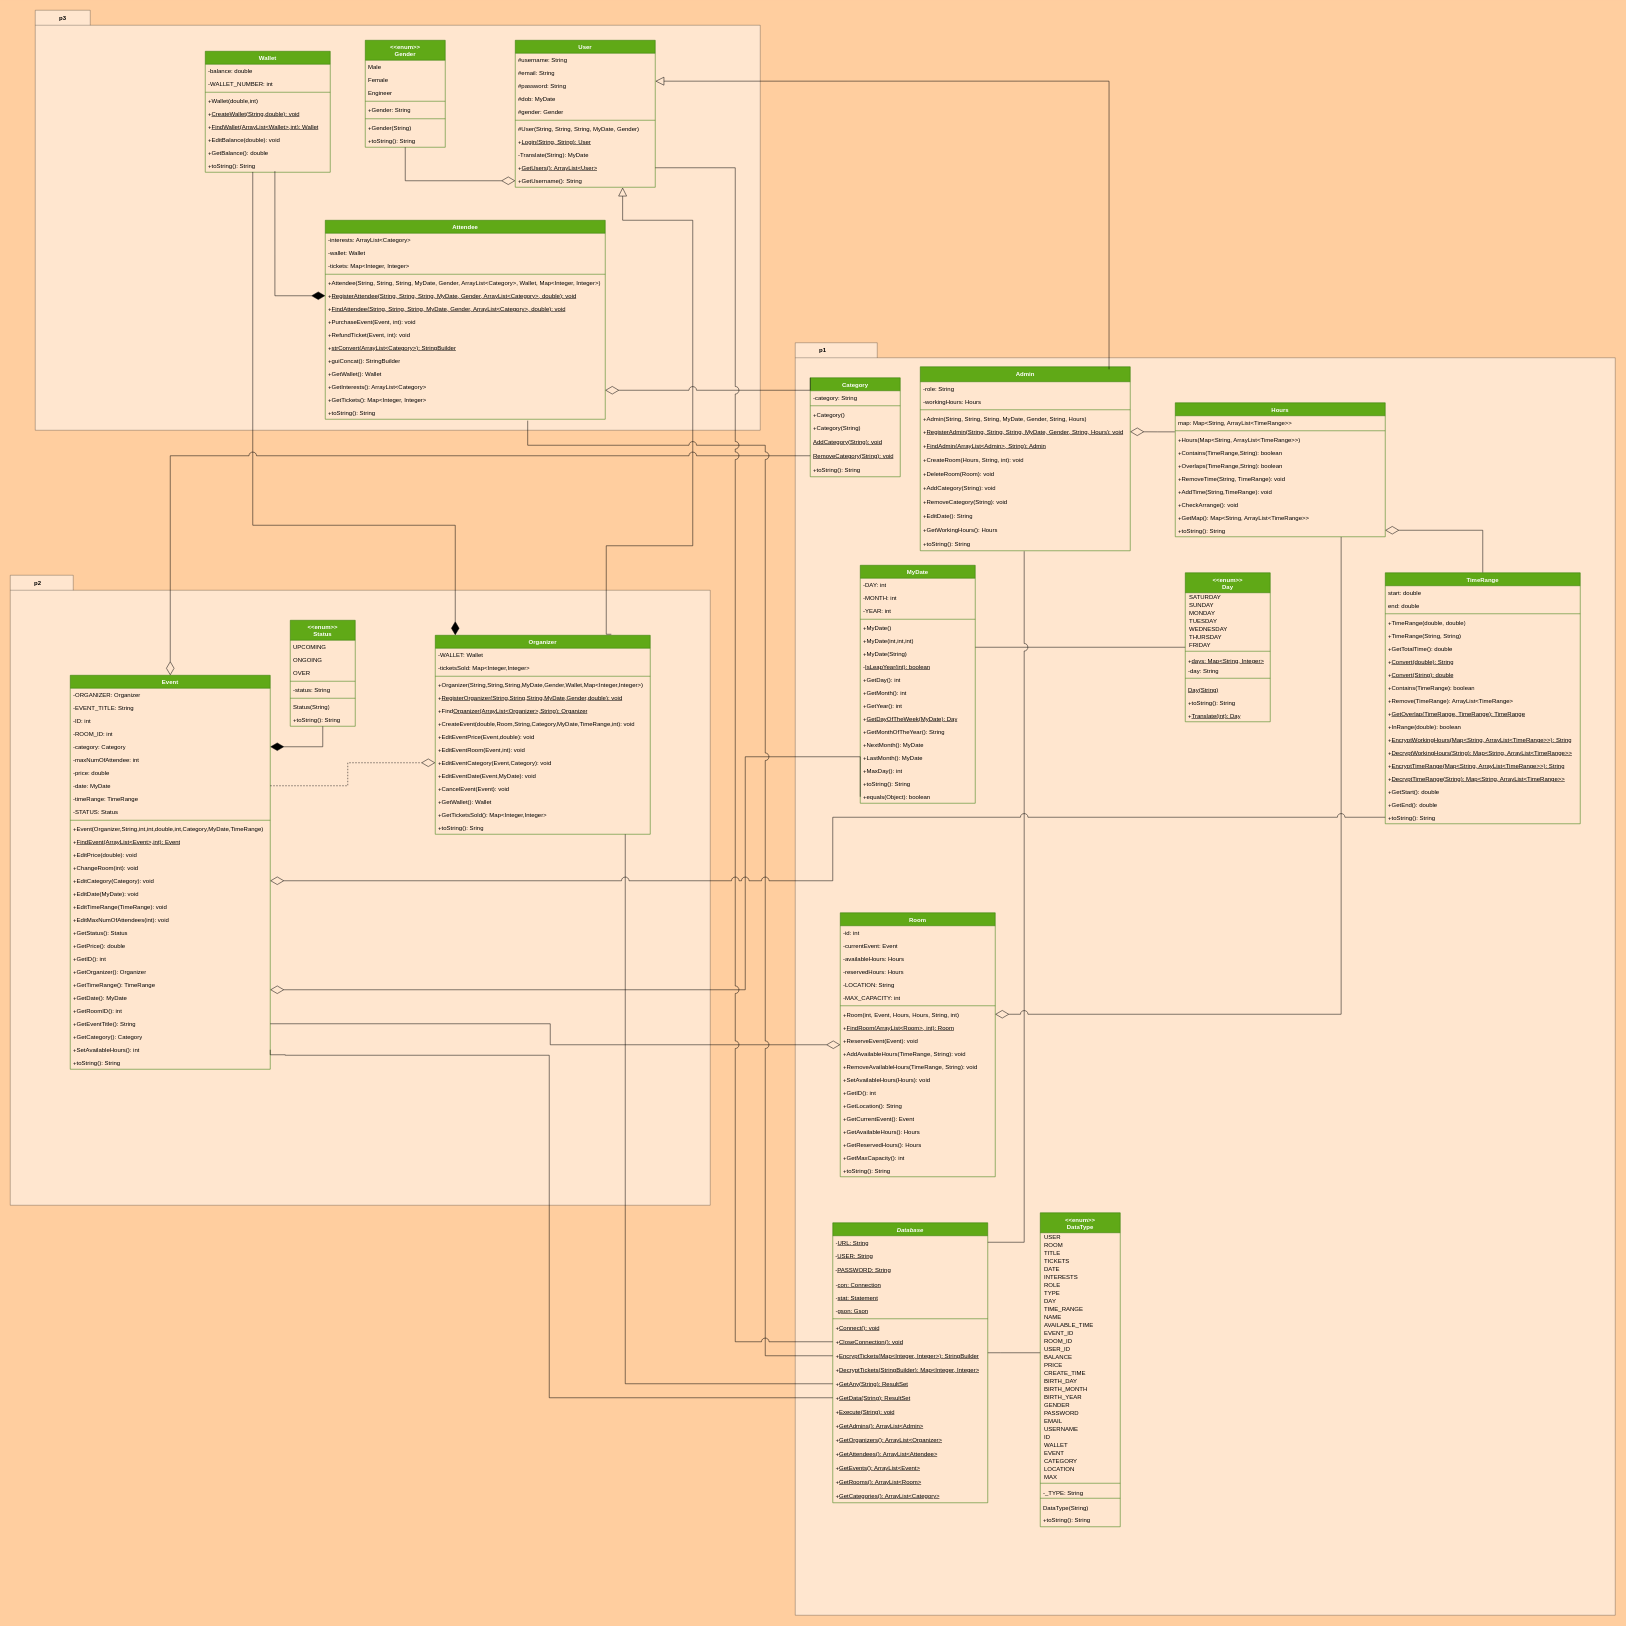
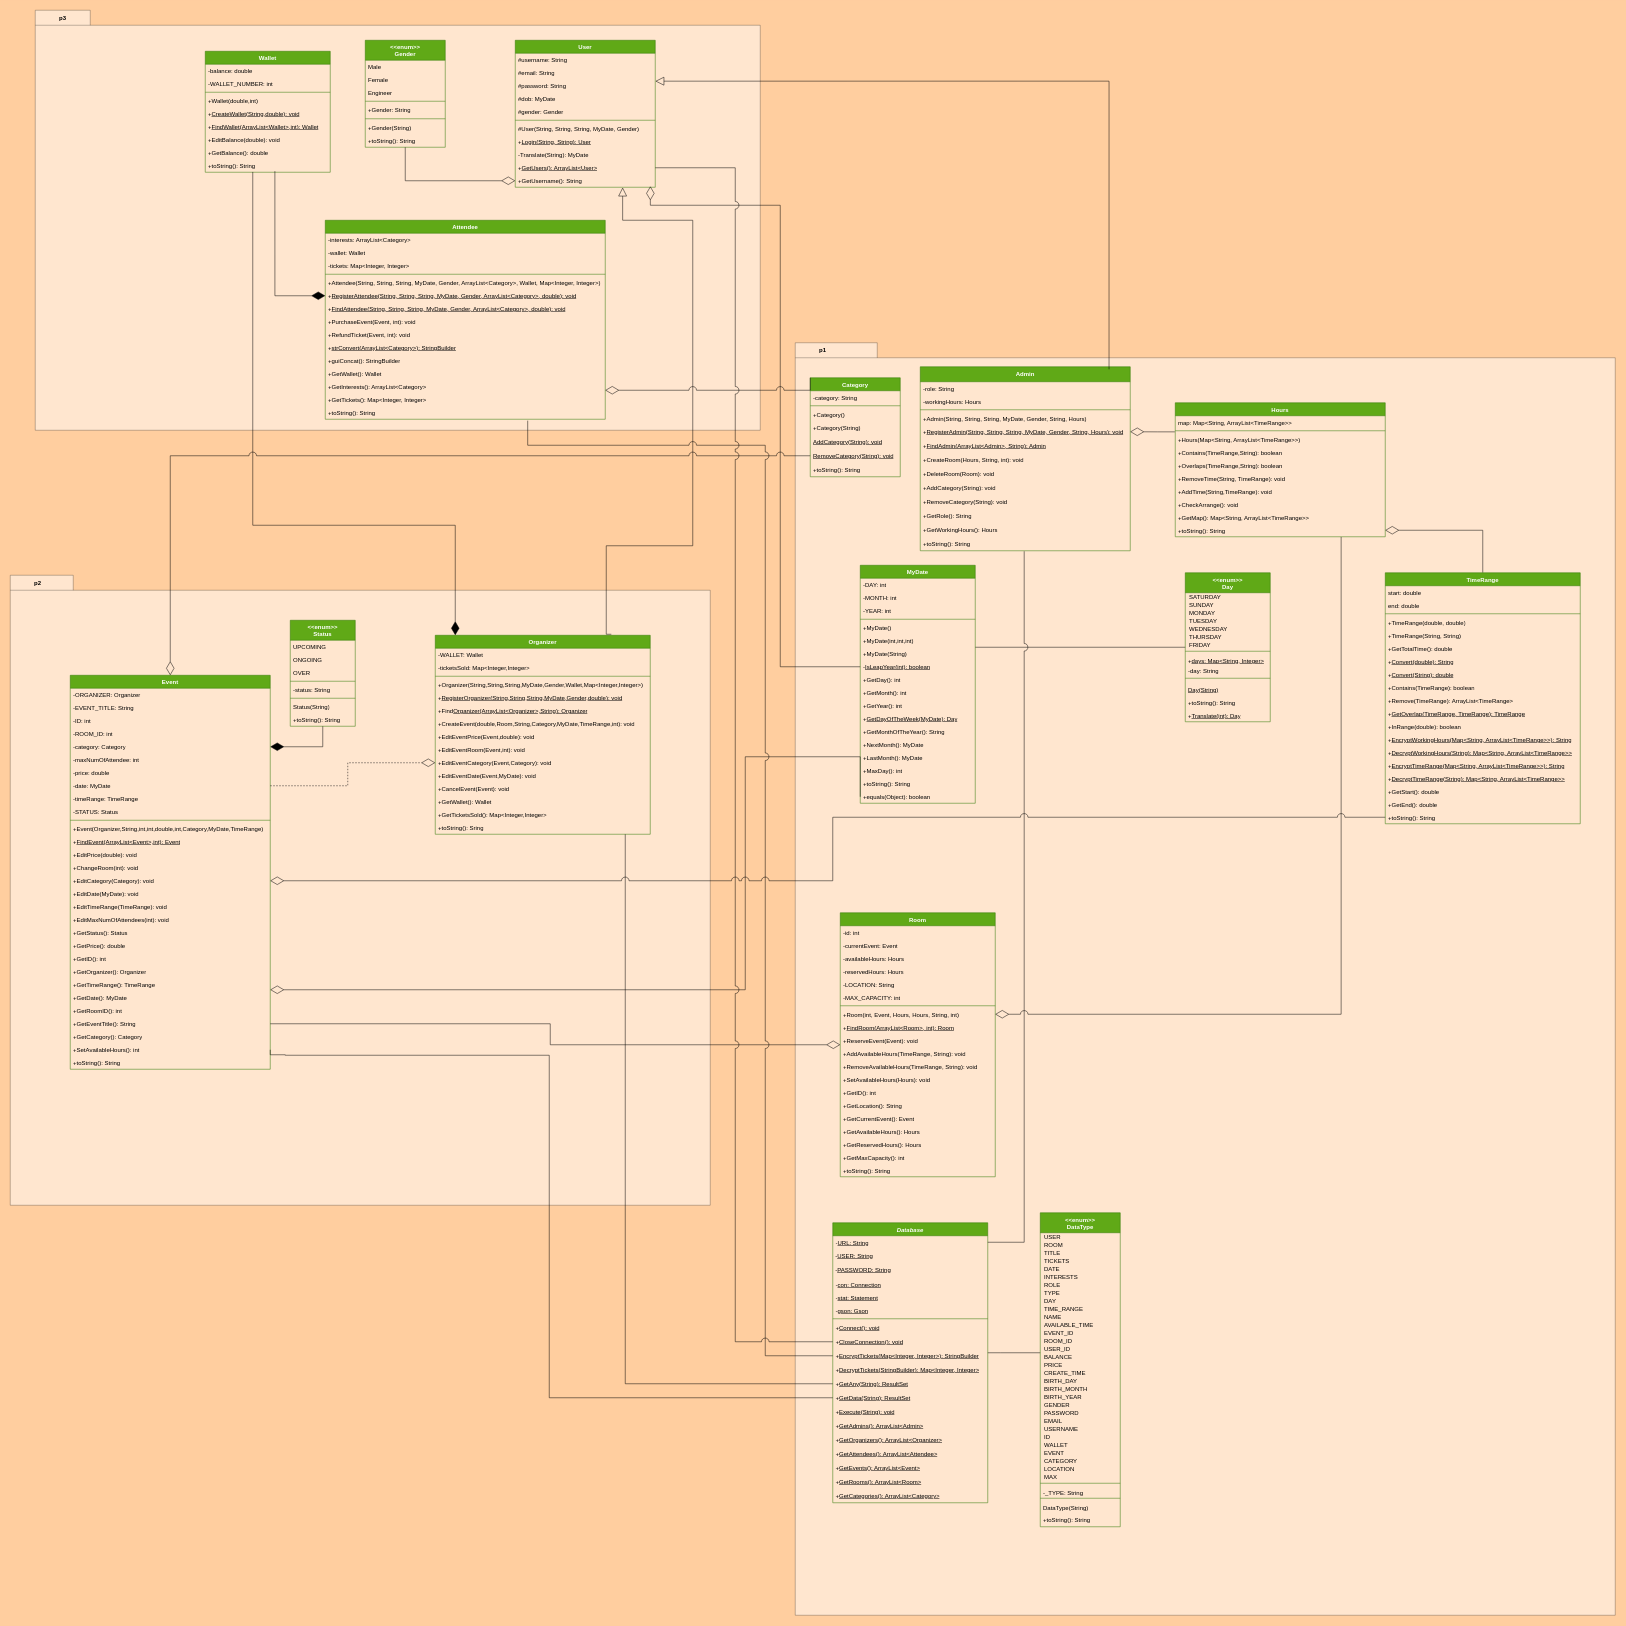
none -> (780, 408)
(952, 516) -> (950, 516)
